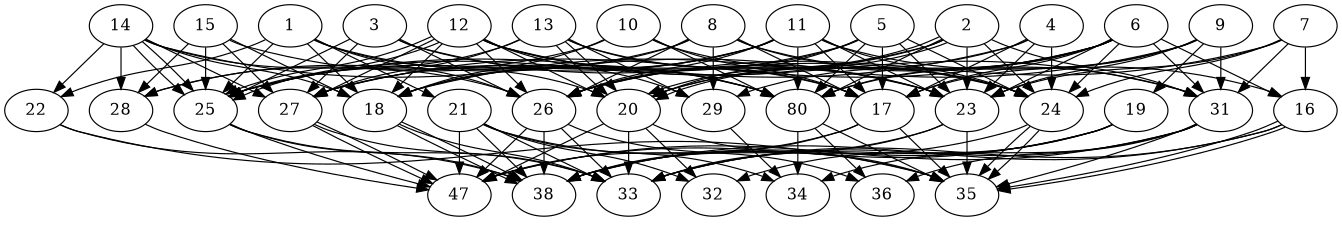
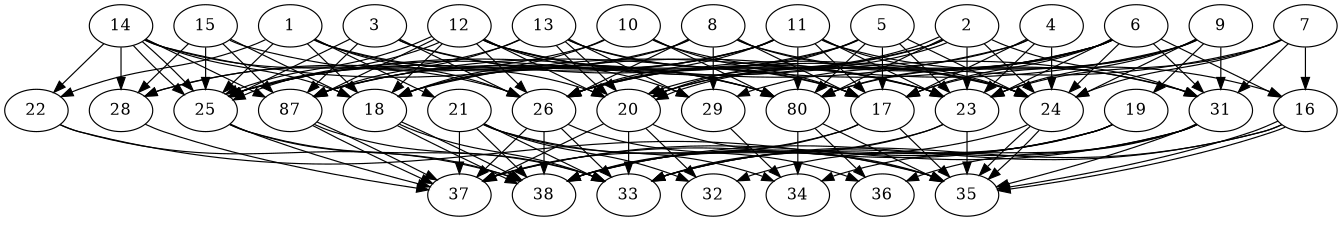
none -> (1142, 65)
(290, 110) -> (290, 110)
(459, 195) -> (459, 195)
